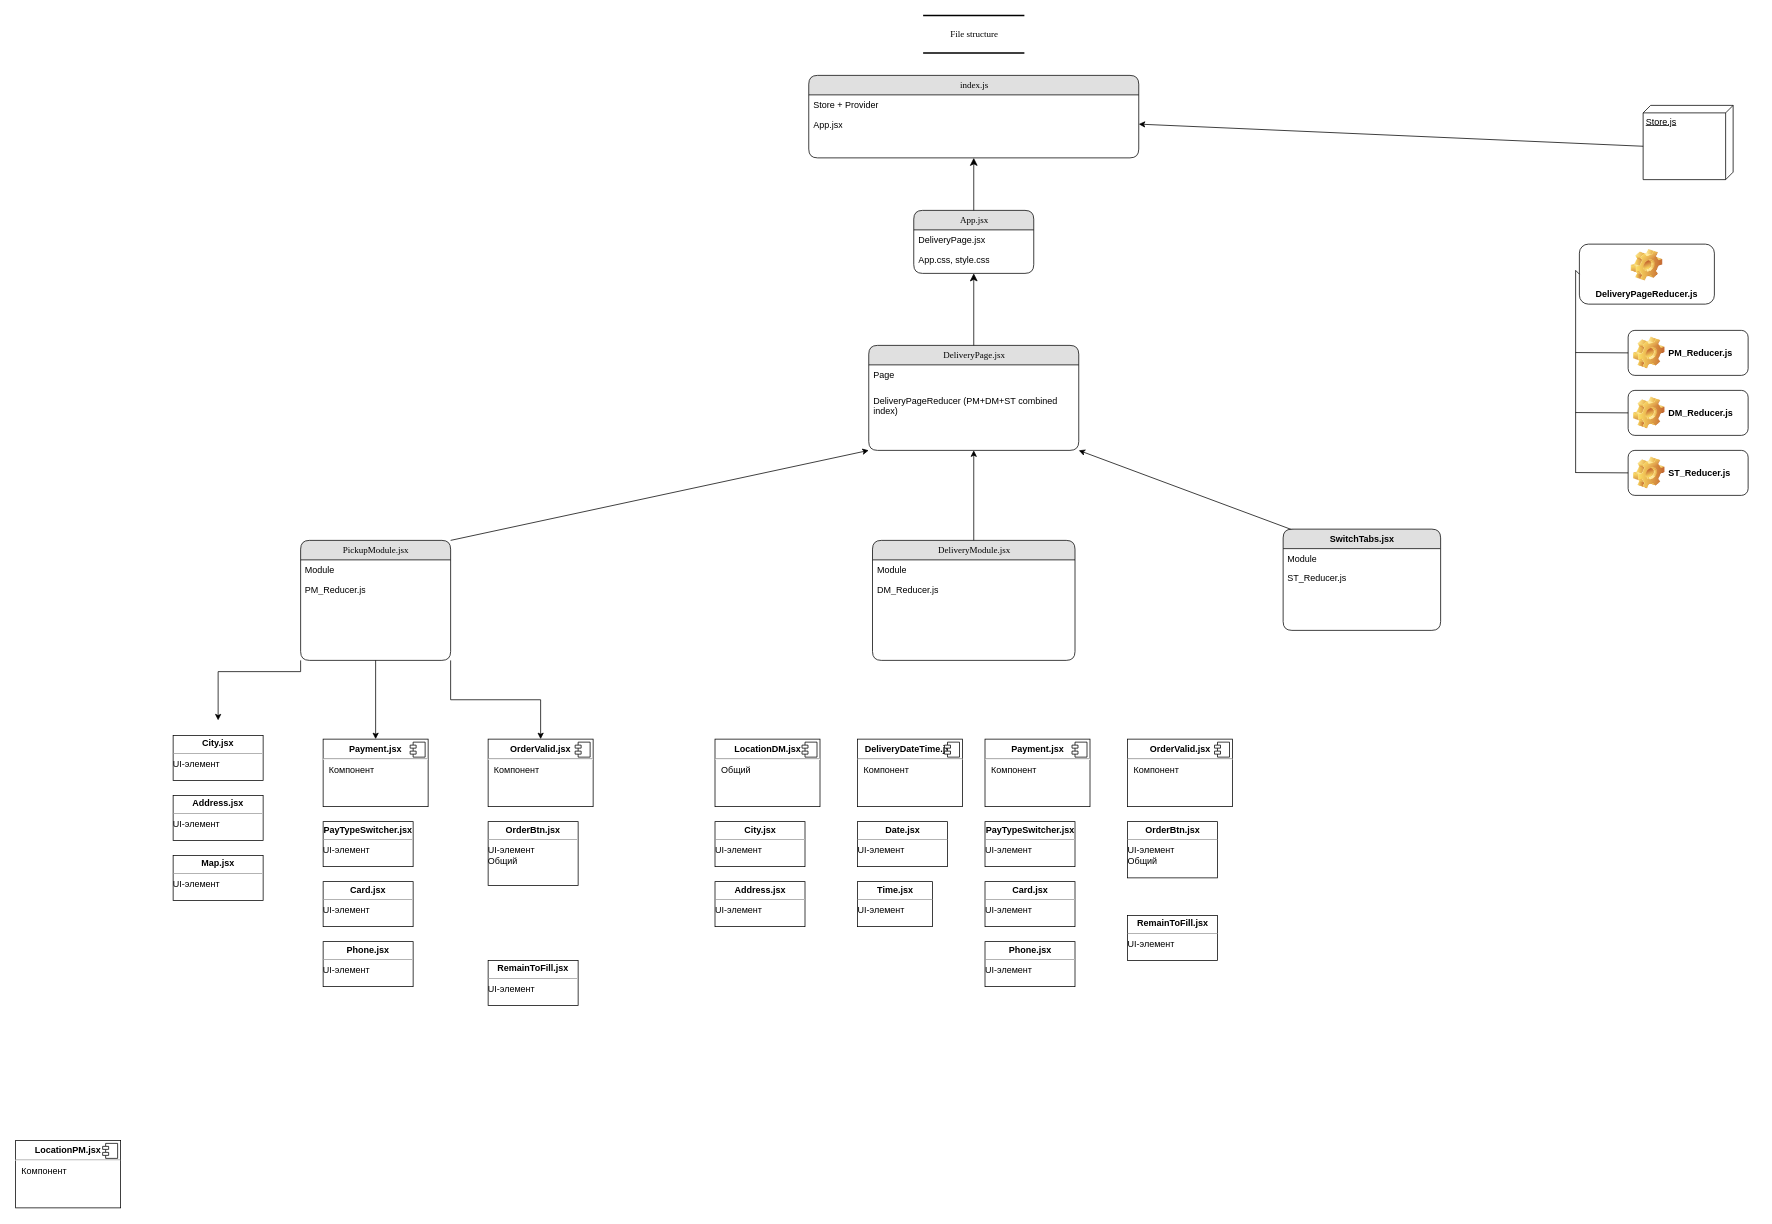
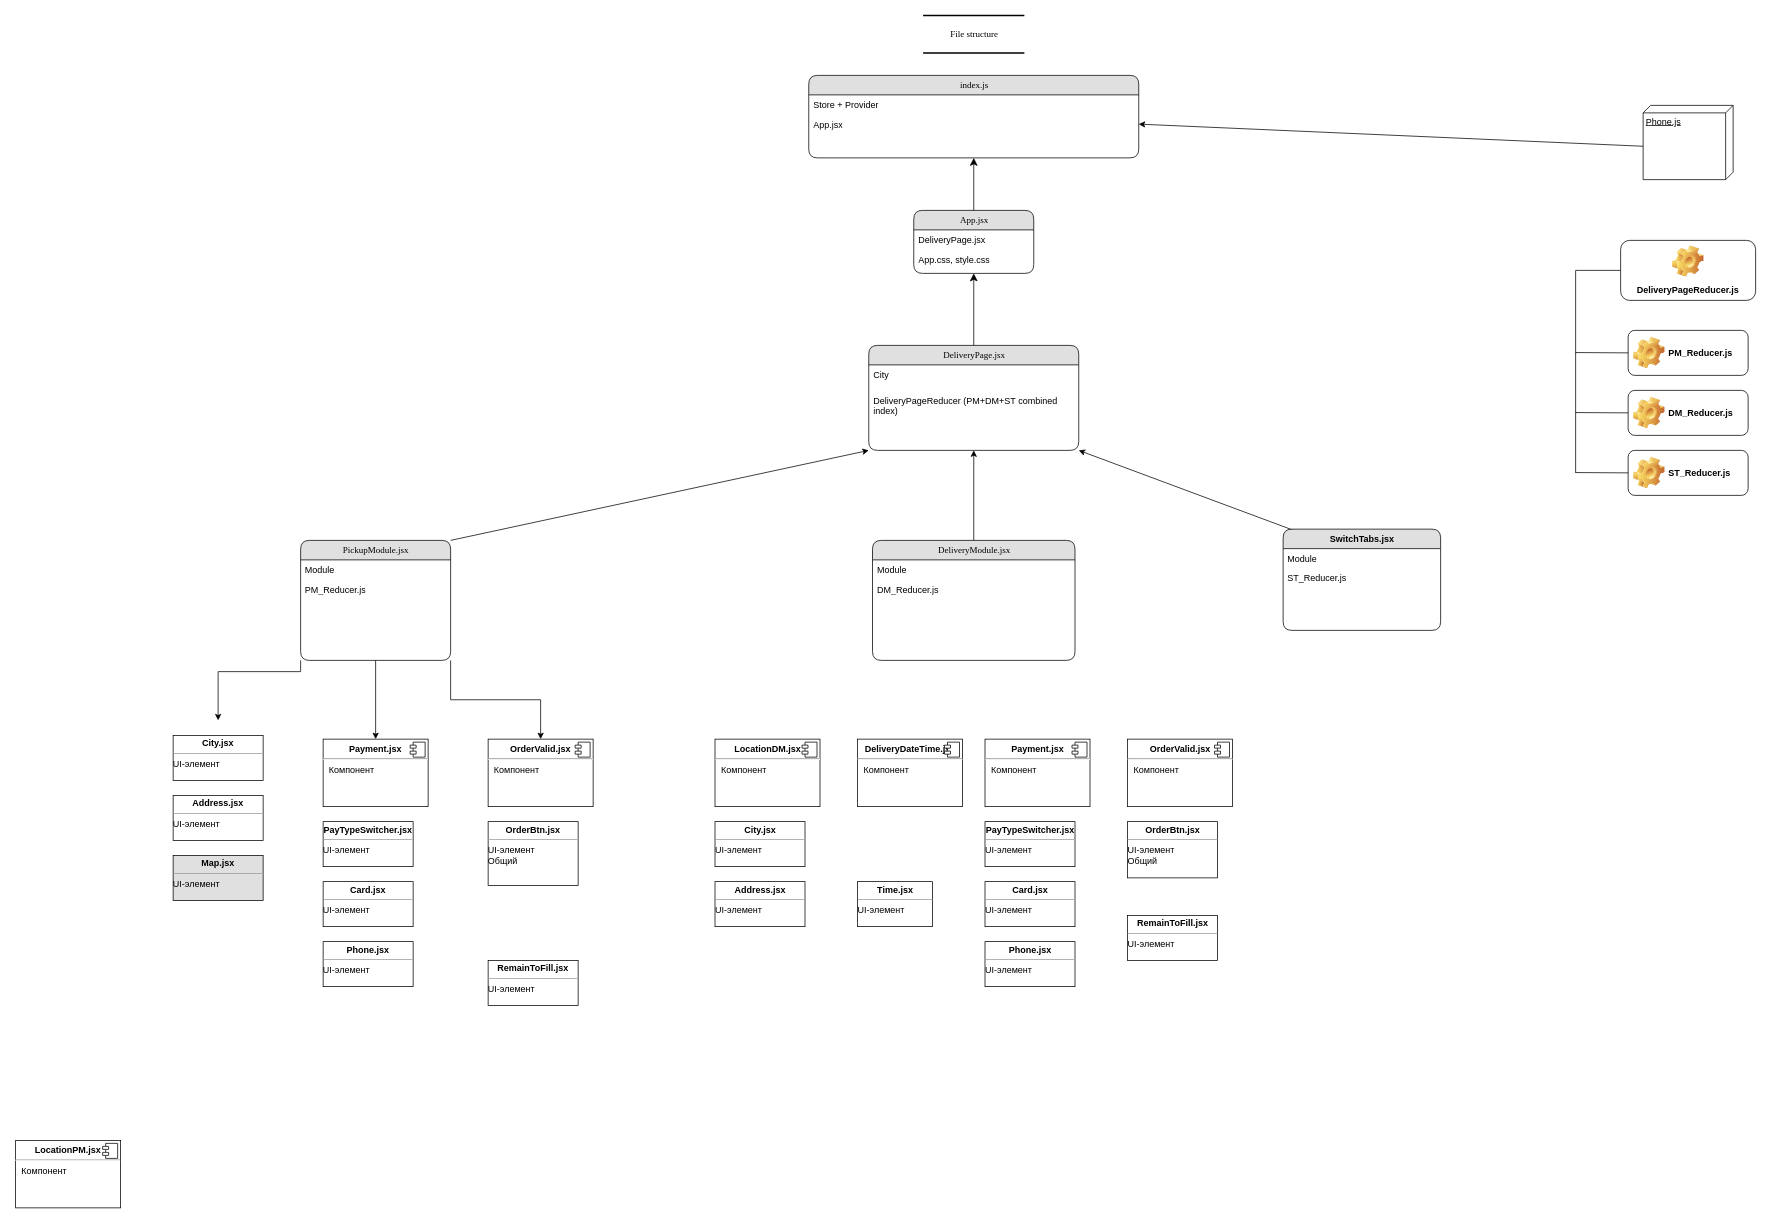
(1665, 122) -> (1665, 122)
(1647, 274) -> (1688, 270)
(883, 376) -> (882, 376)
(748, 739) -> (748, 739)
(902, 844) -> none
(218, 878) -> (218, 878)
